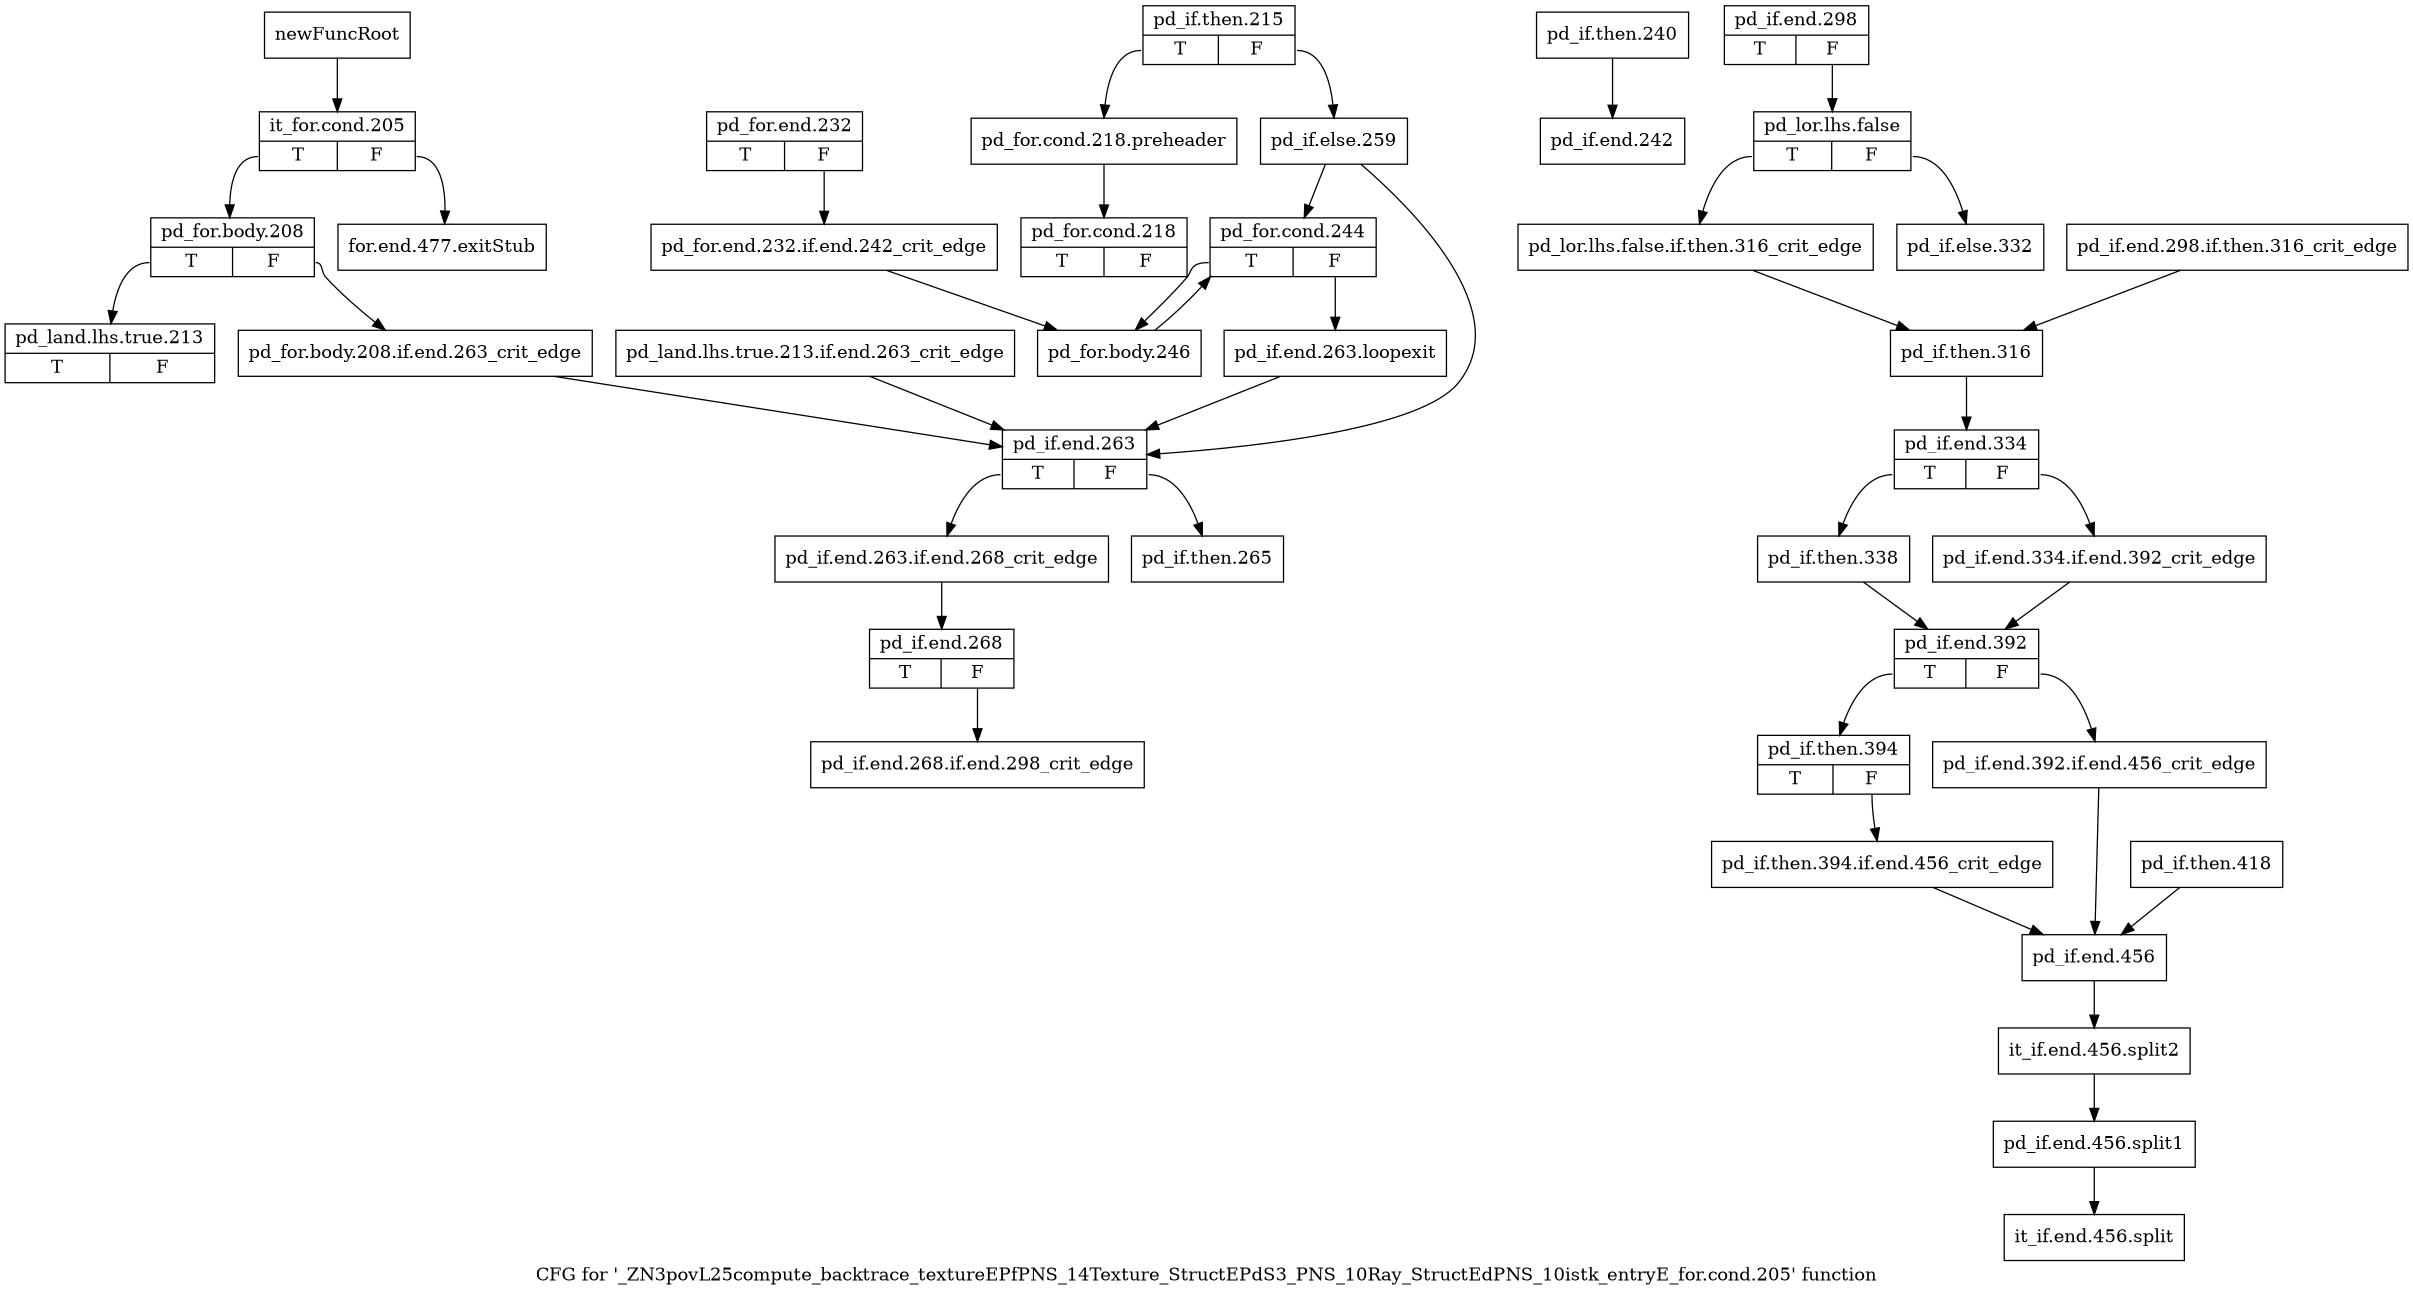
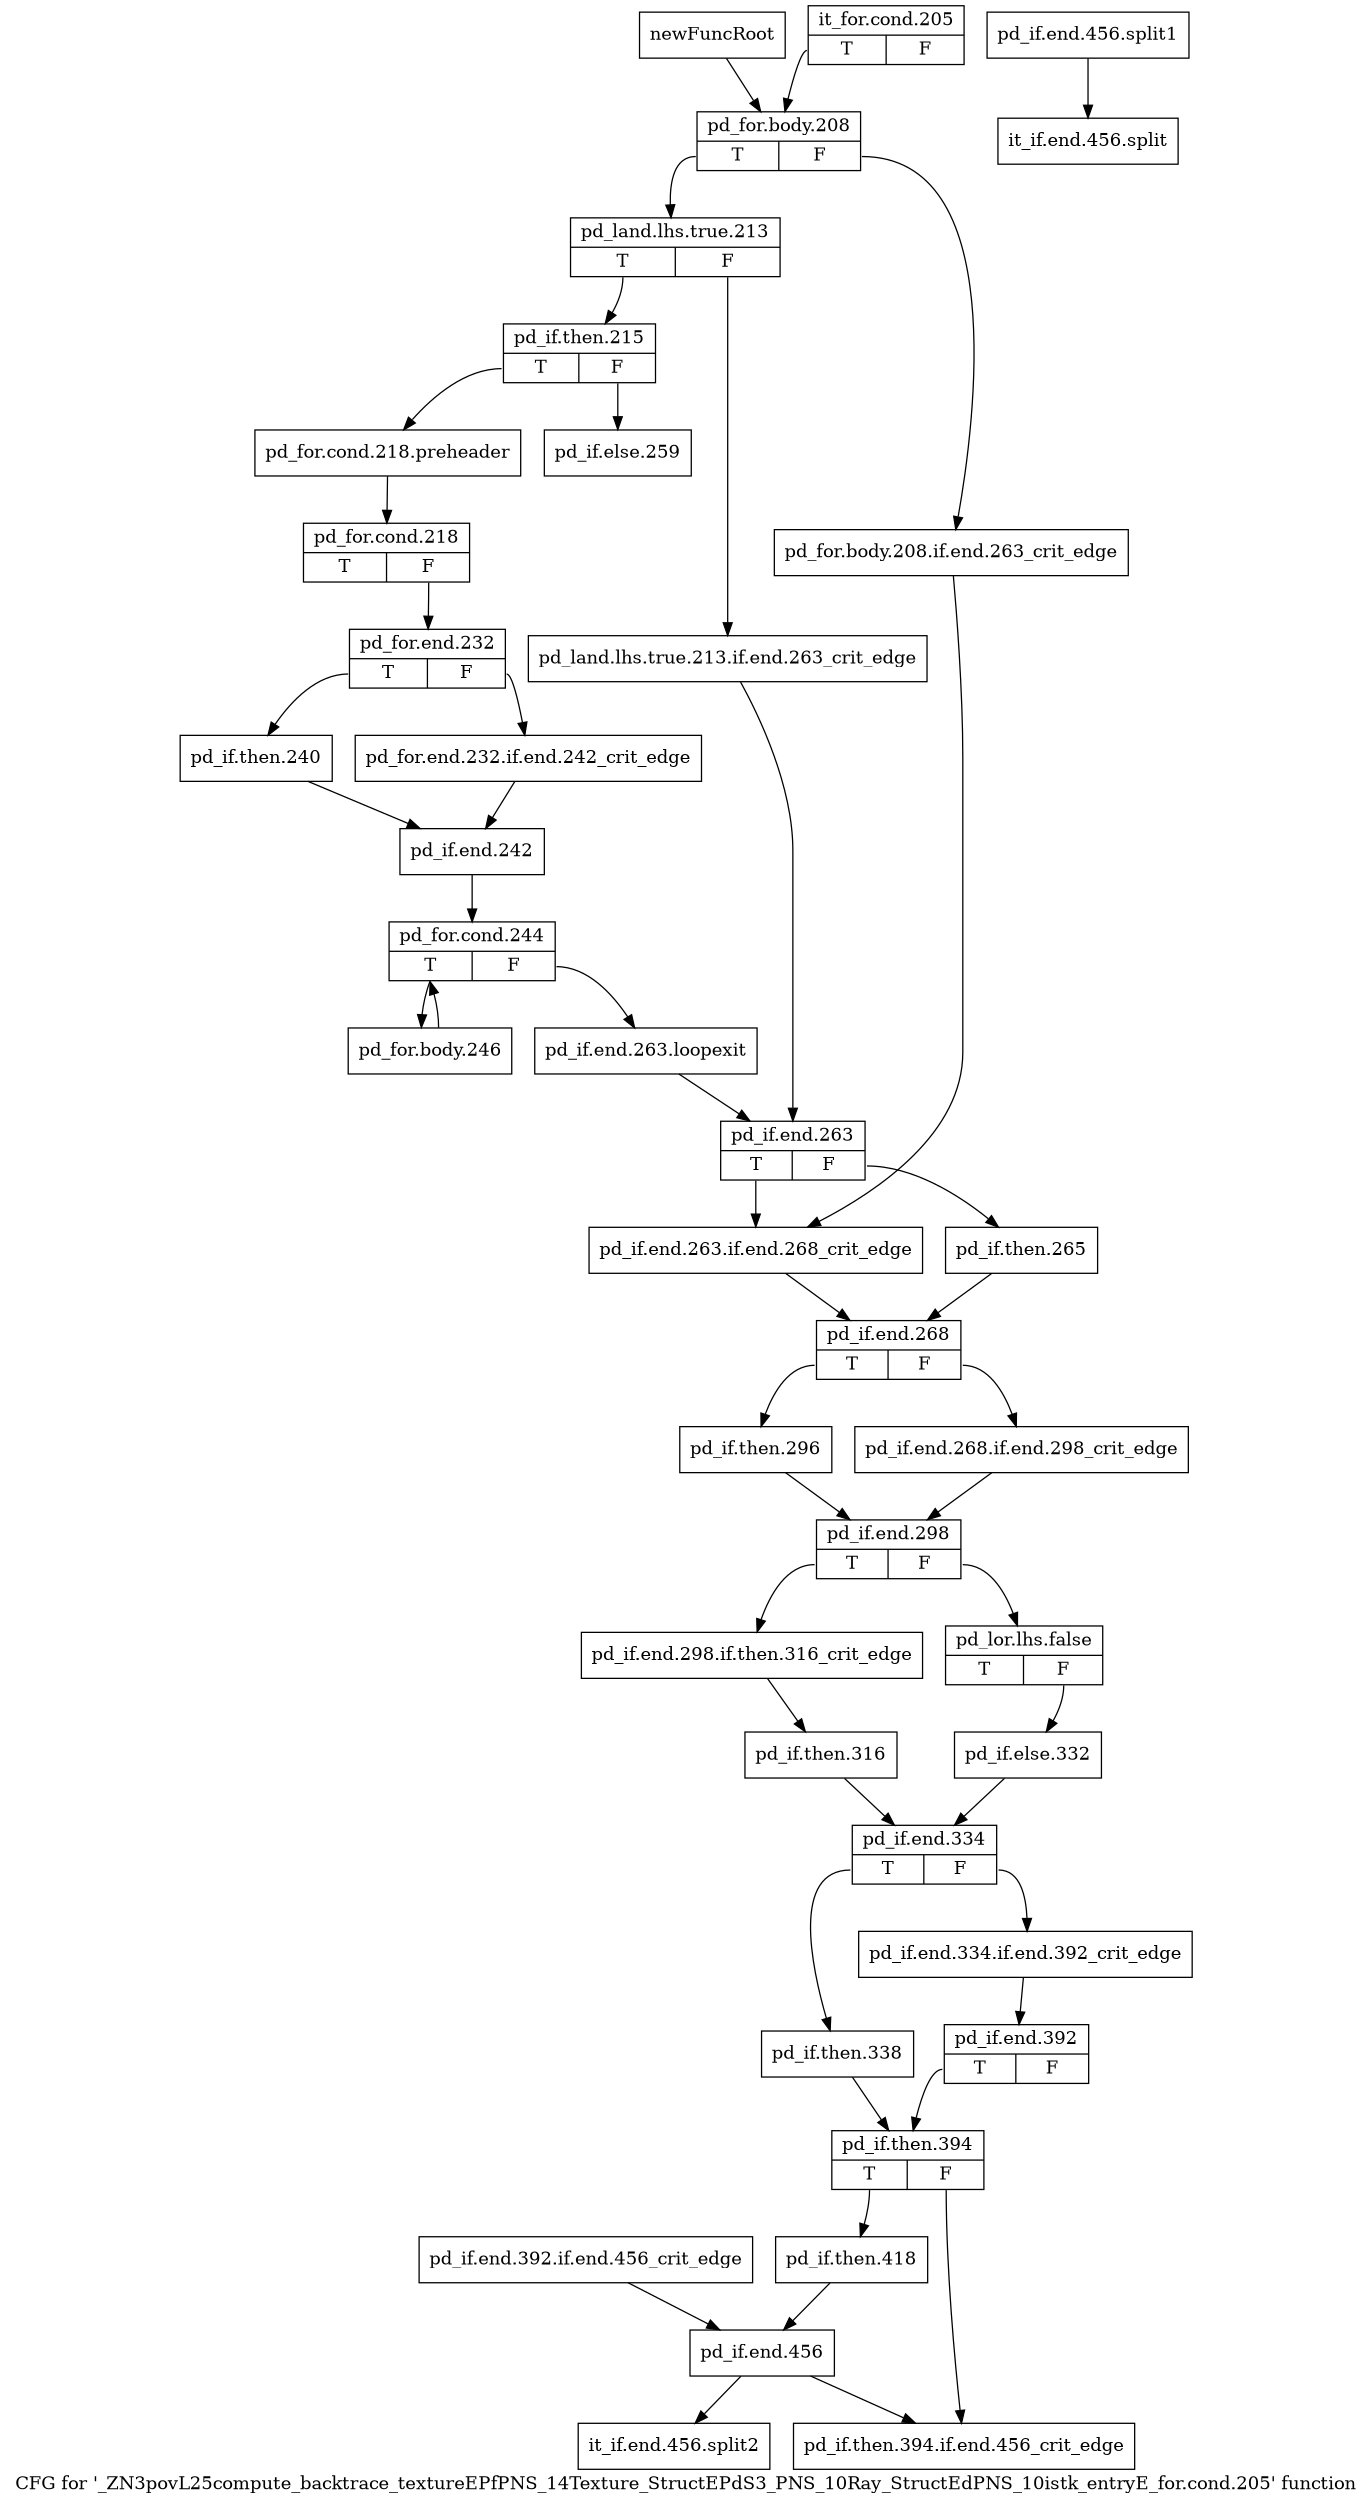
(337, 79) -> (740, 79)
(1317, 185) -> (472, 892)
(442, 247) -> none
(1696, 247) -> none
none -> (620, 296)
(966, 298) -> (504, 800)
(1439, 398) -> none
(772, 411) -> (963, 930)
none -> (728, 450)
none -> (429, 599)
(1890, 602) -> (867, 2099)
none -> (306, 690)
(2074, 693) -> none
(1982, 908) -> (857, 2397)
(2094, 1091) -> none
none -> (965, 1293)
none -> (756, 1450)
none -> (965, 1492)
none -> (780, 1584)
none -> (984, 1797)
none -> (868, 2207)
